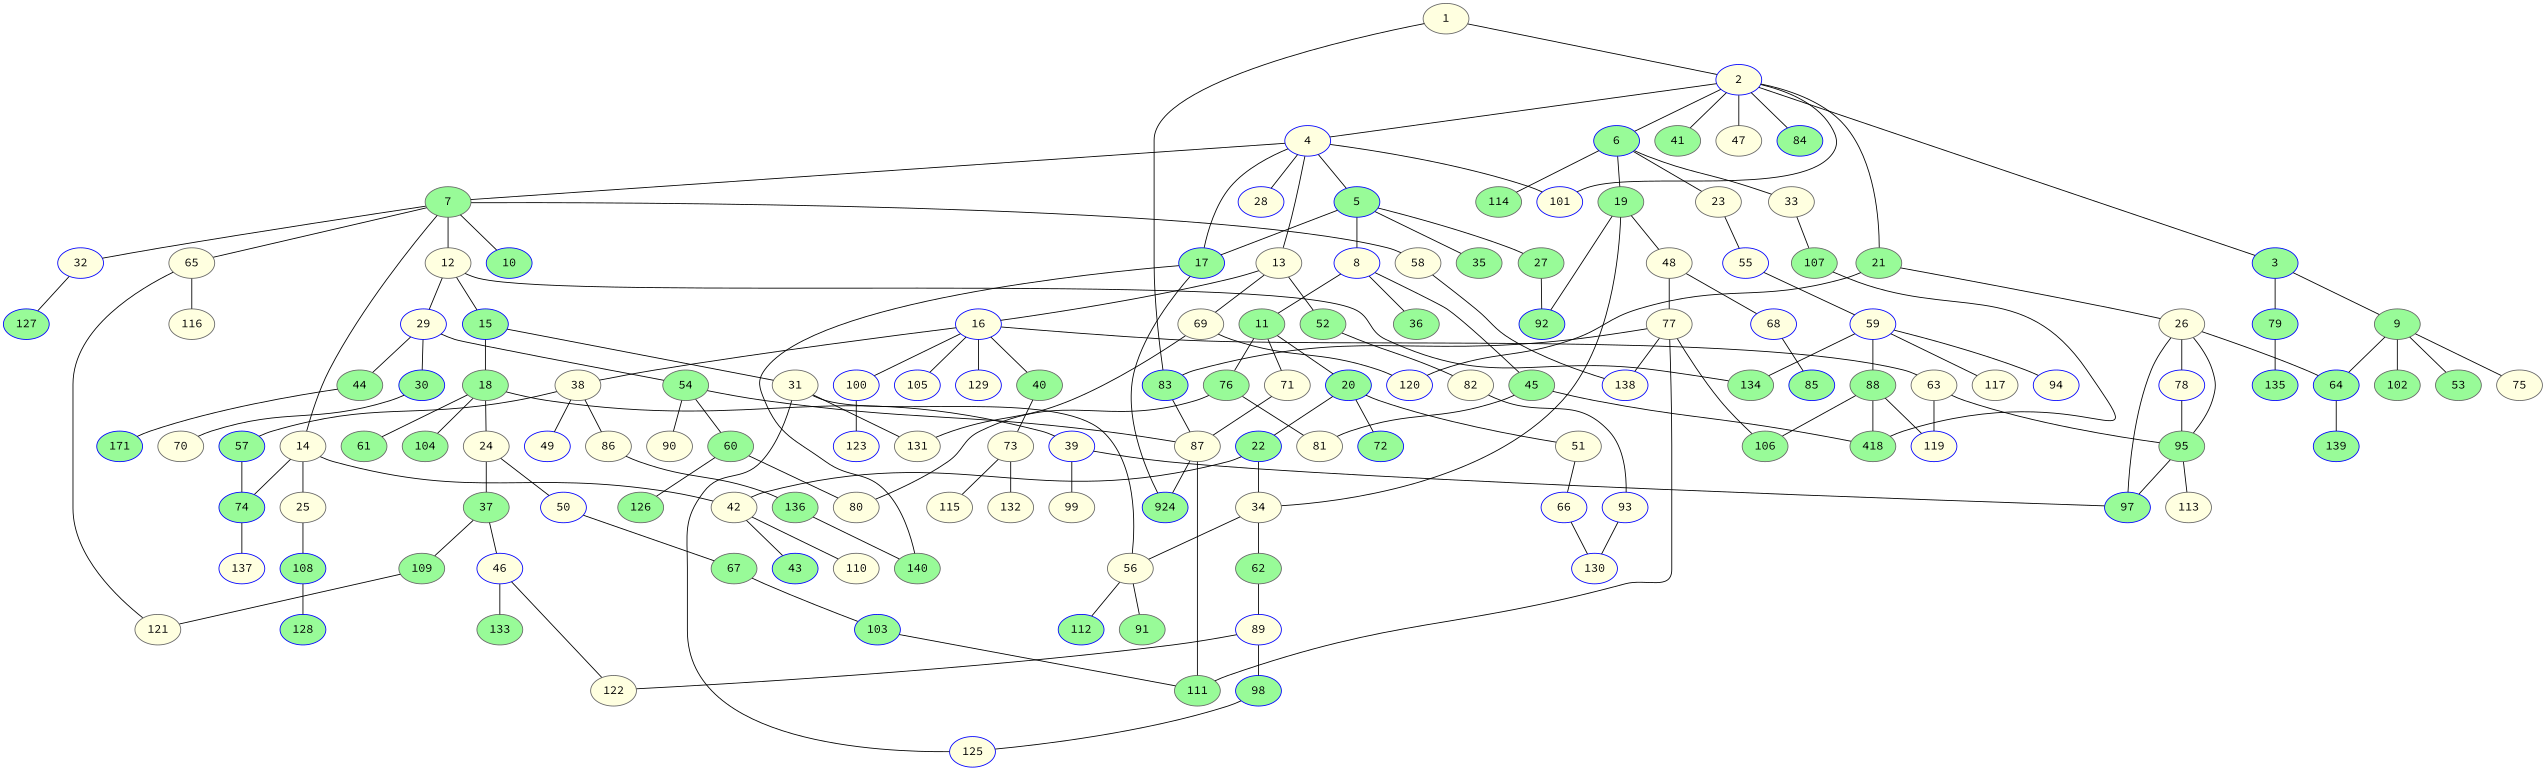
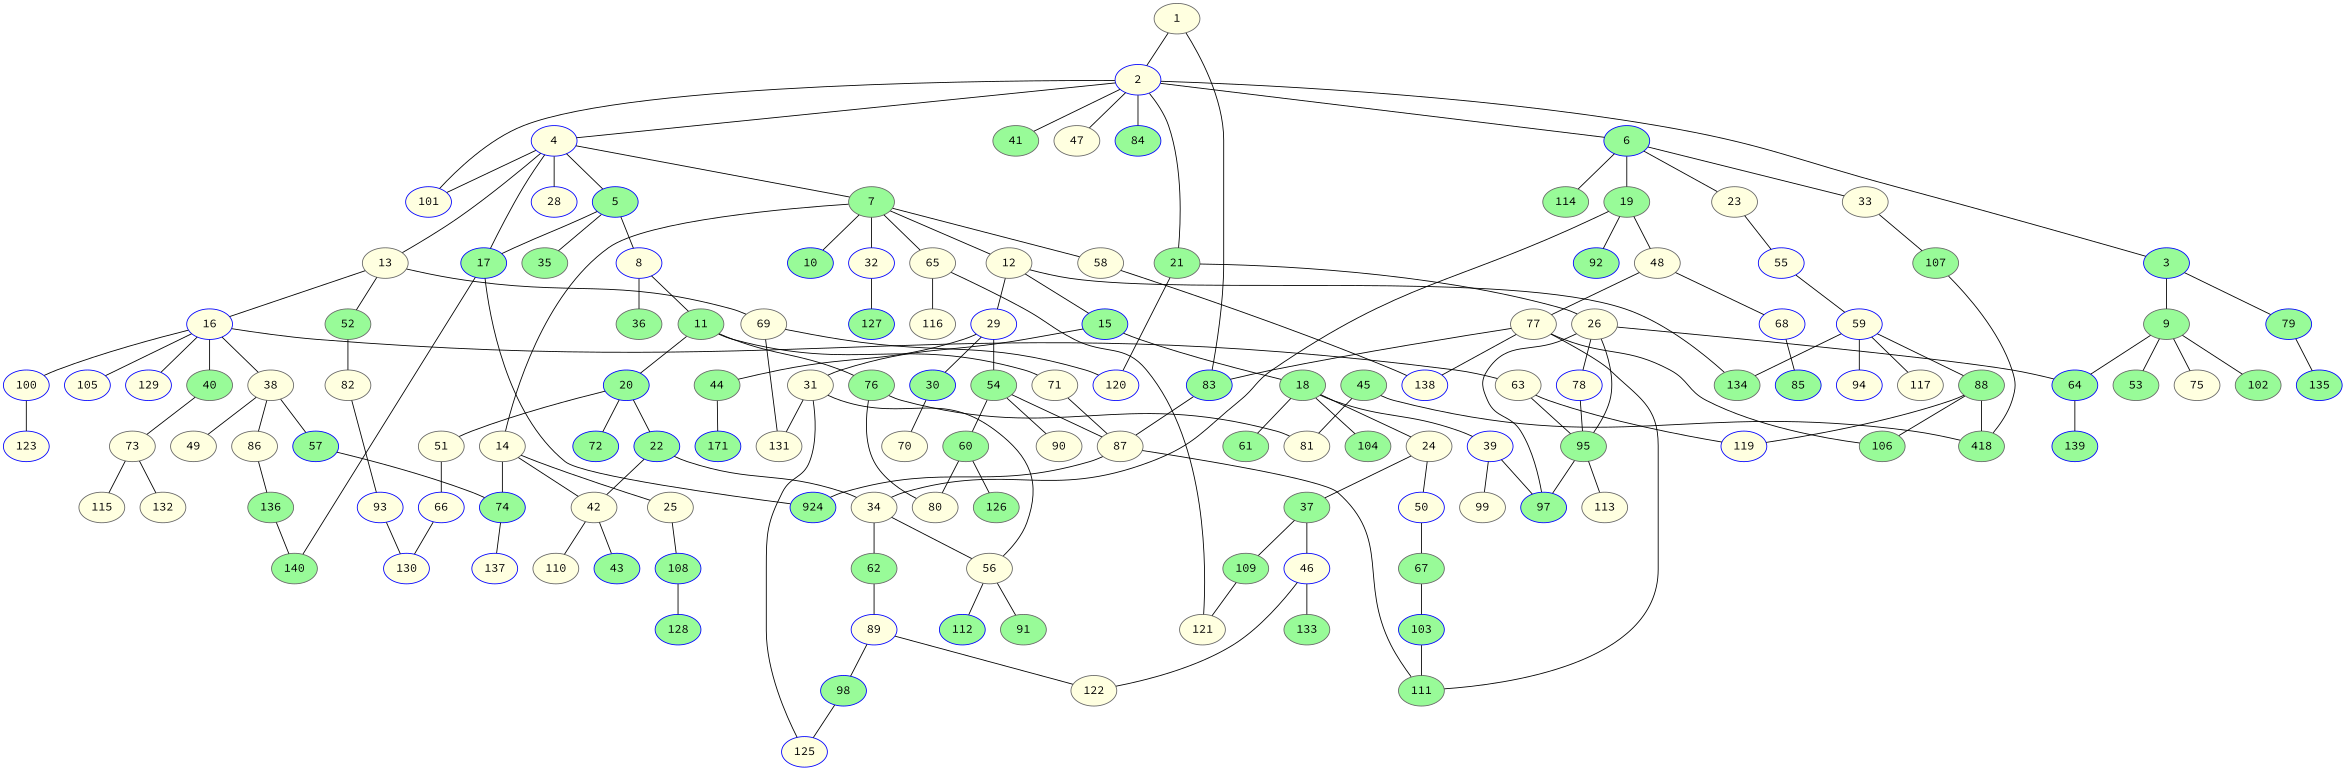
(1541, 263) -> none
(1453, 314) -> none
(547, 446) -> (193, 446)
